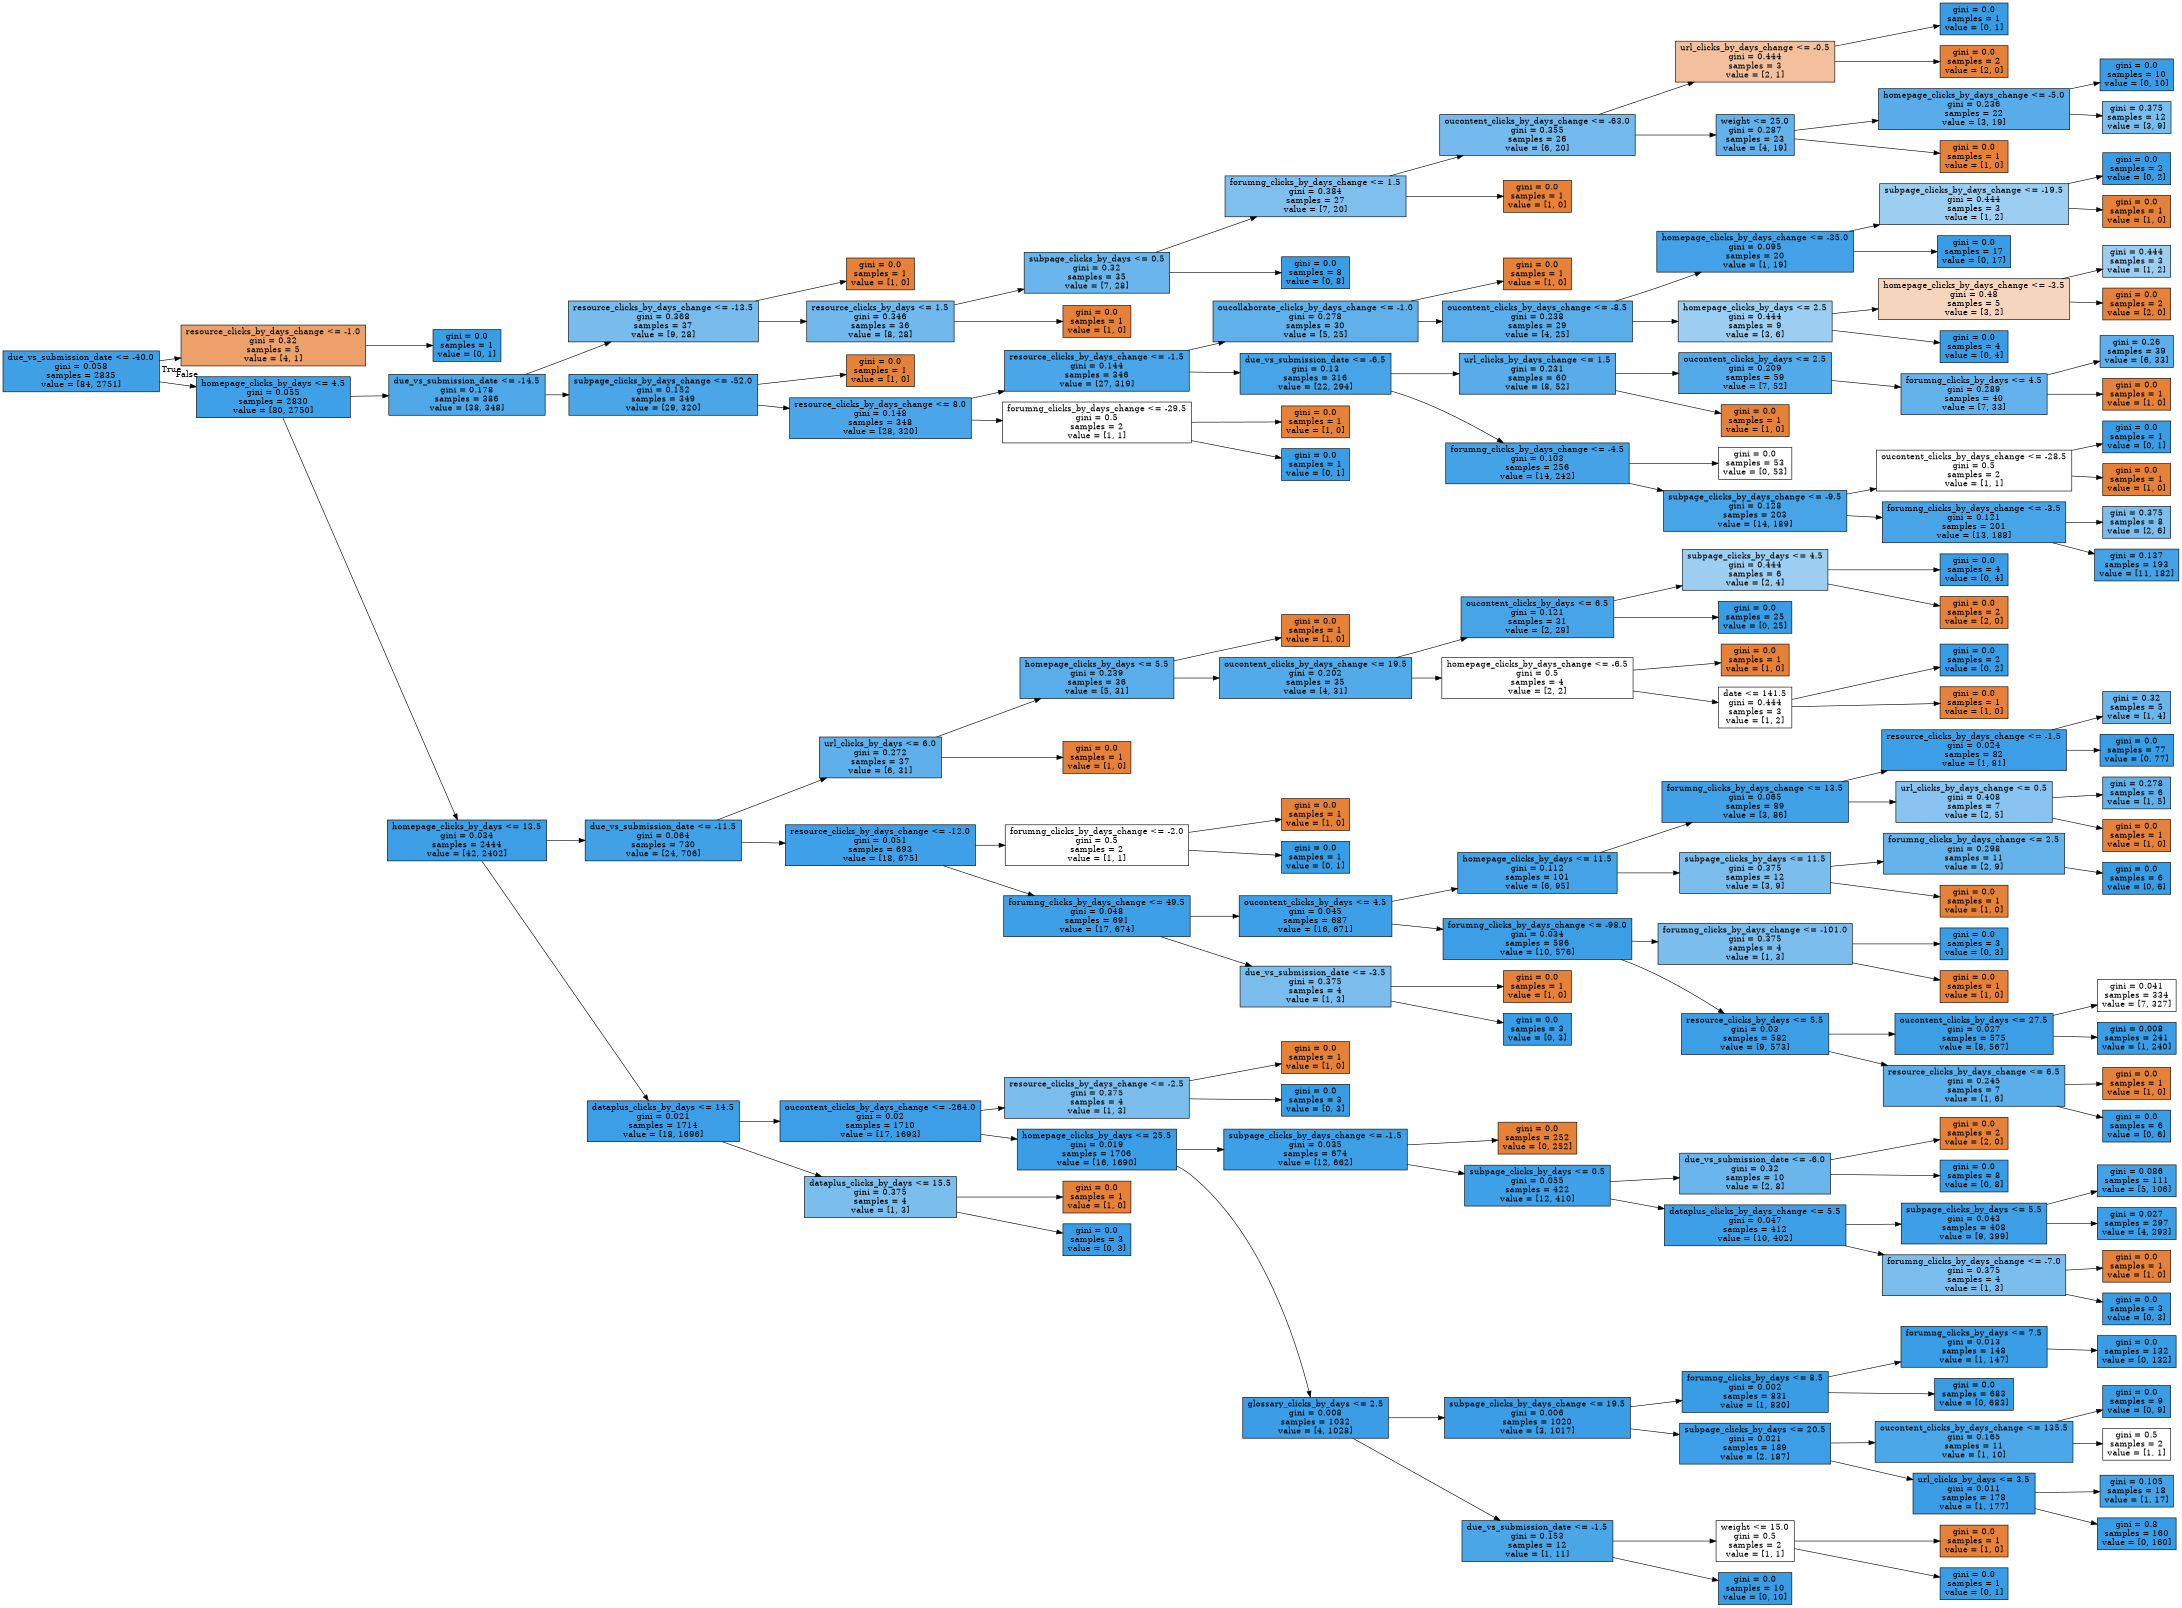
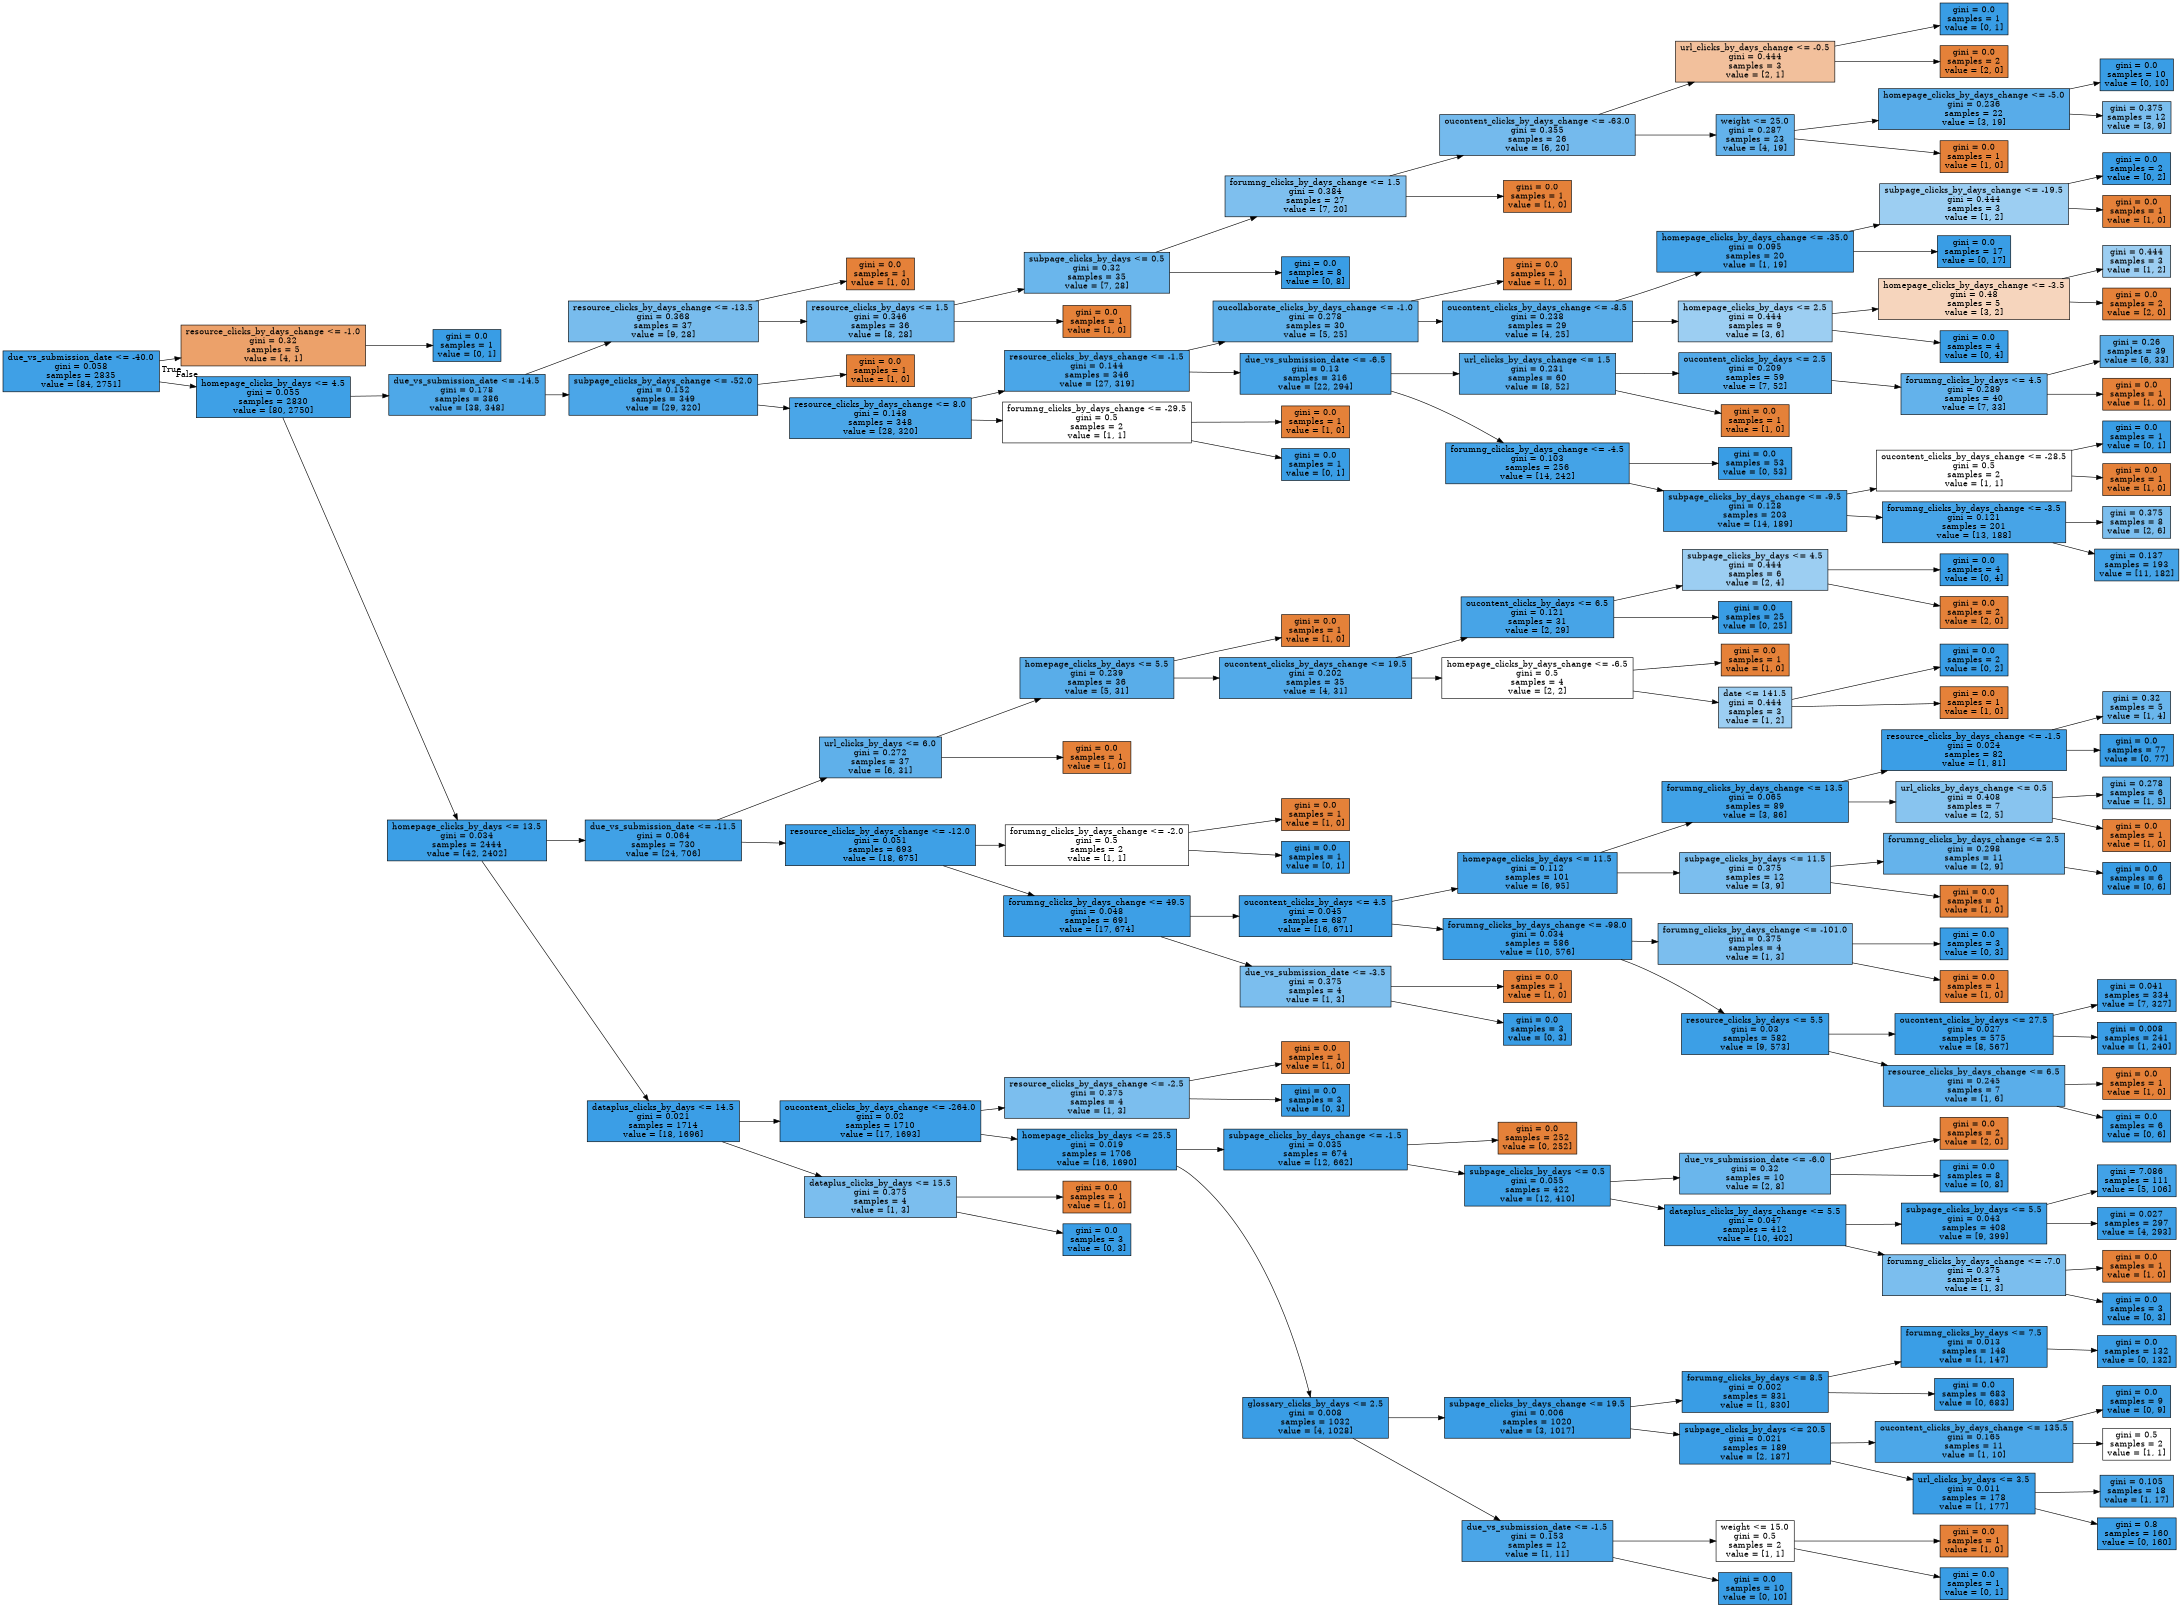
(1755, 463) -> (1755, 463)
(1755, 708) -> (1755, 708)
(2137, 996) -> (2137, 996)
(2137, 1181) -> (2137, 1181)
